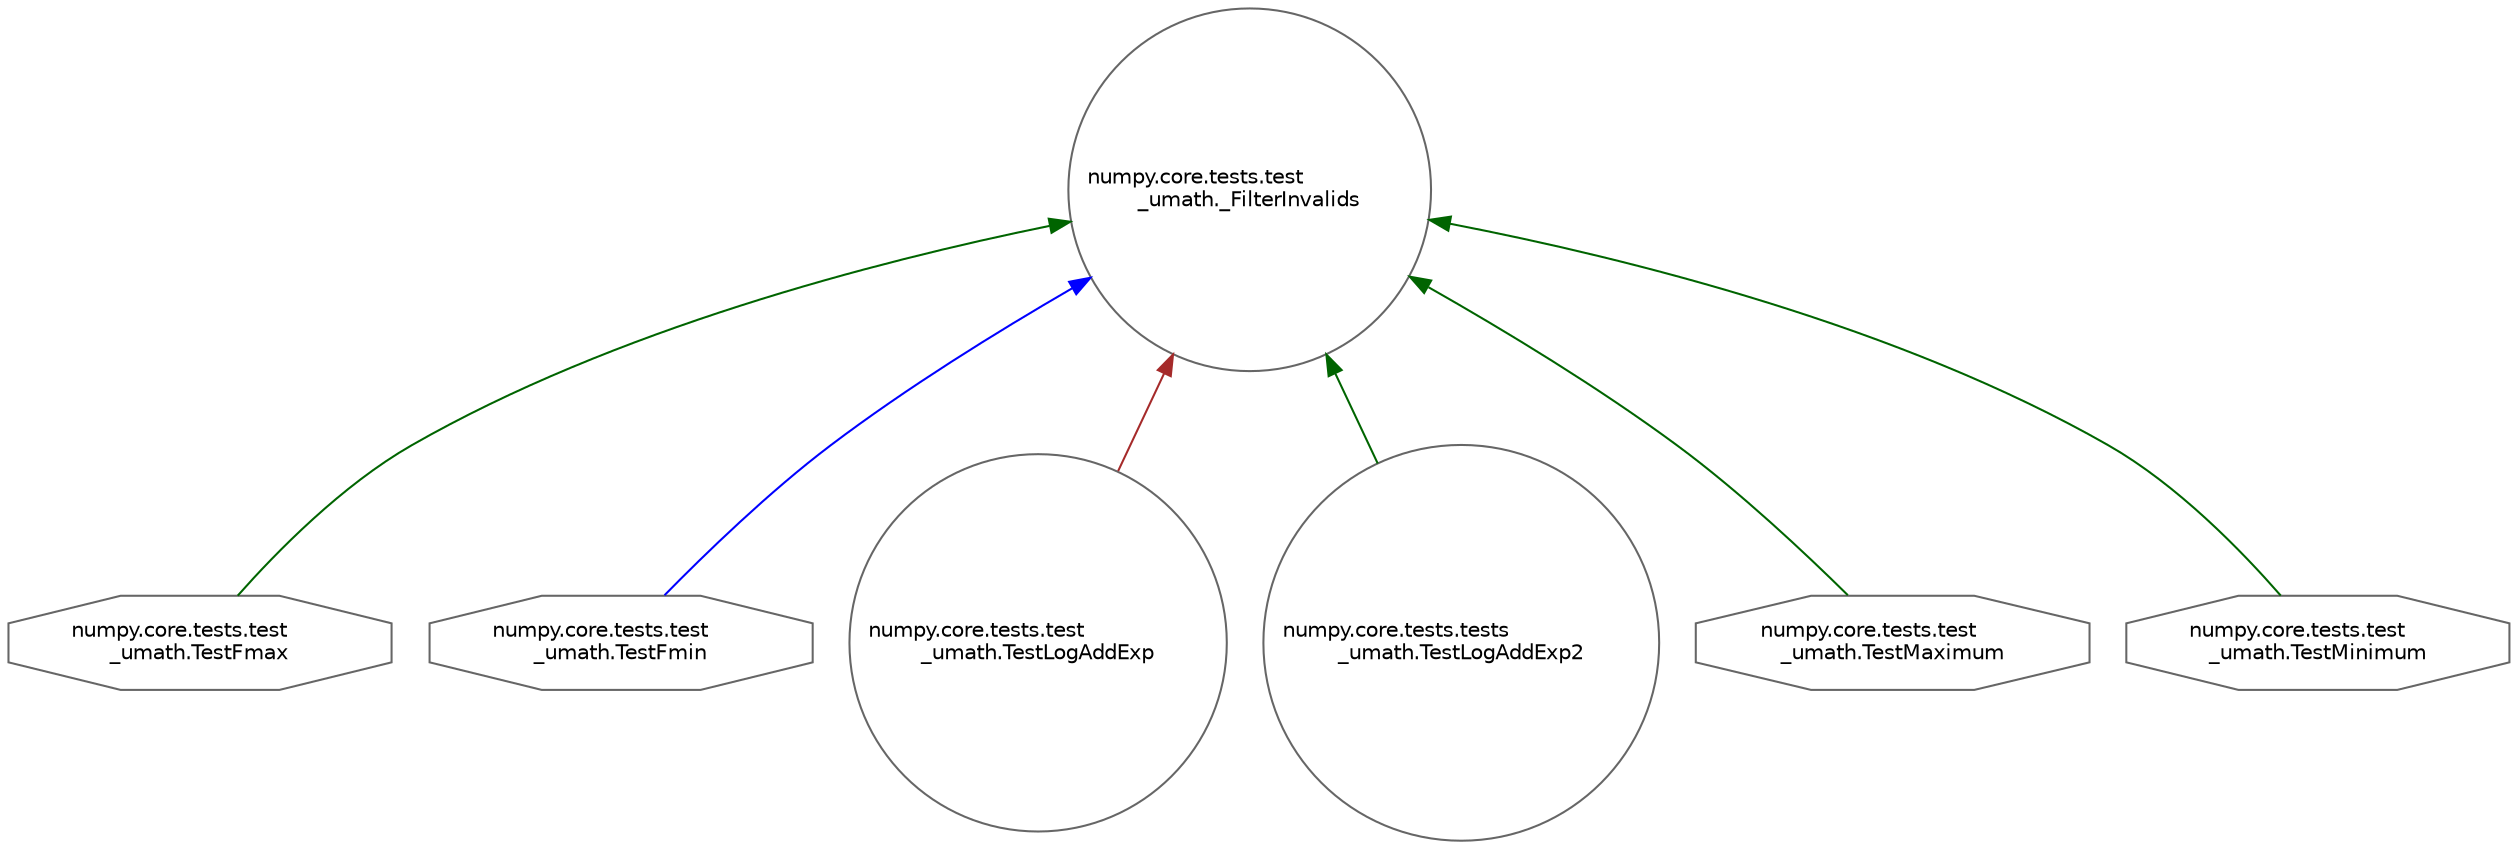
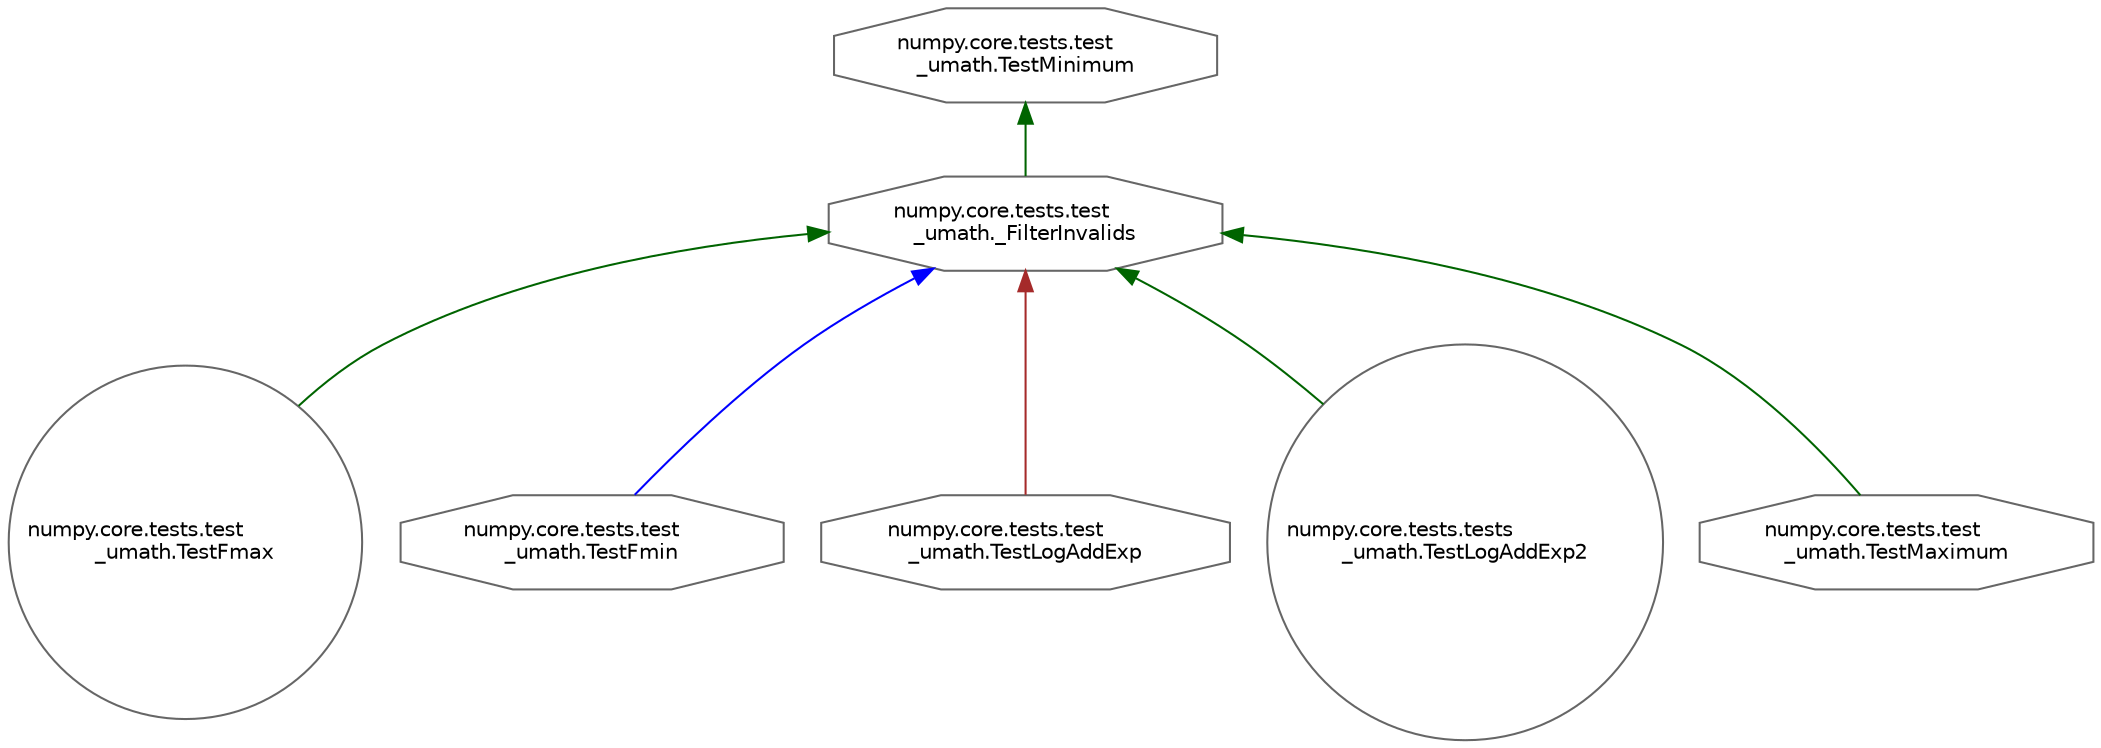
(1250, 190) -> (1026, 224)
(1896, 347) -> (1026, 150)
(200, 643) -> (185, 542)
(1038, 643) -> (1026, 542)
